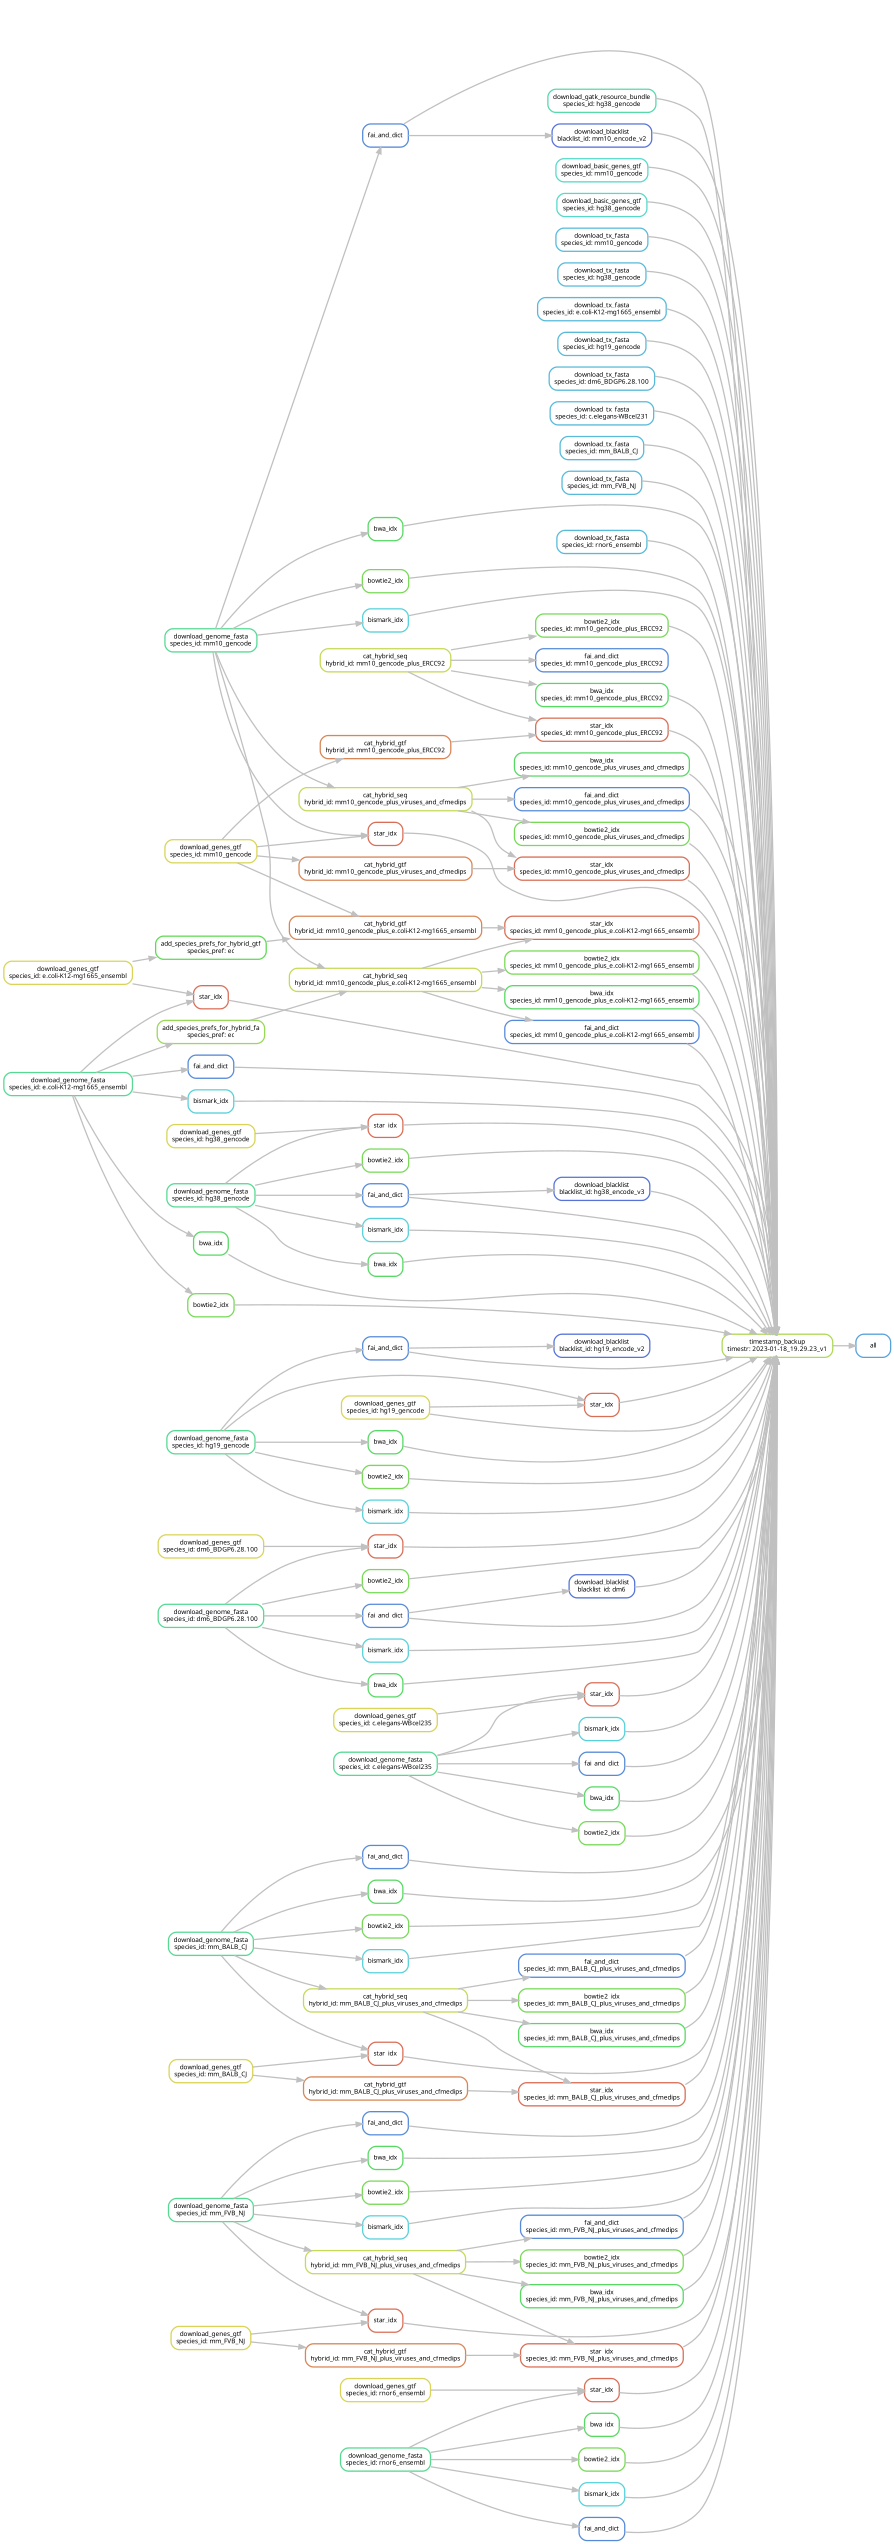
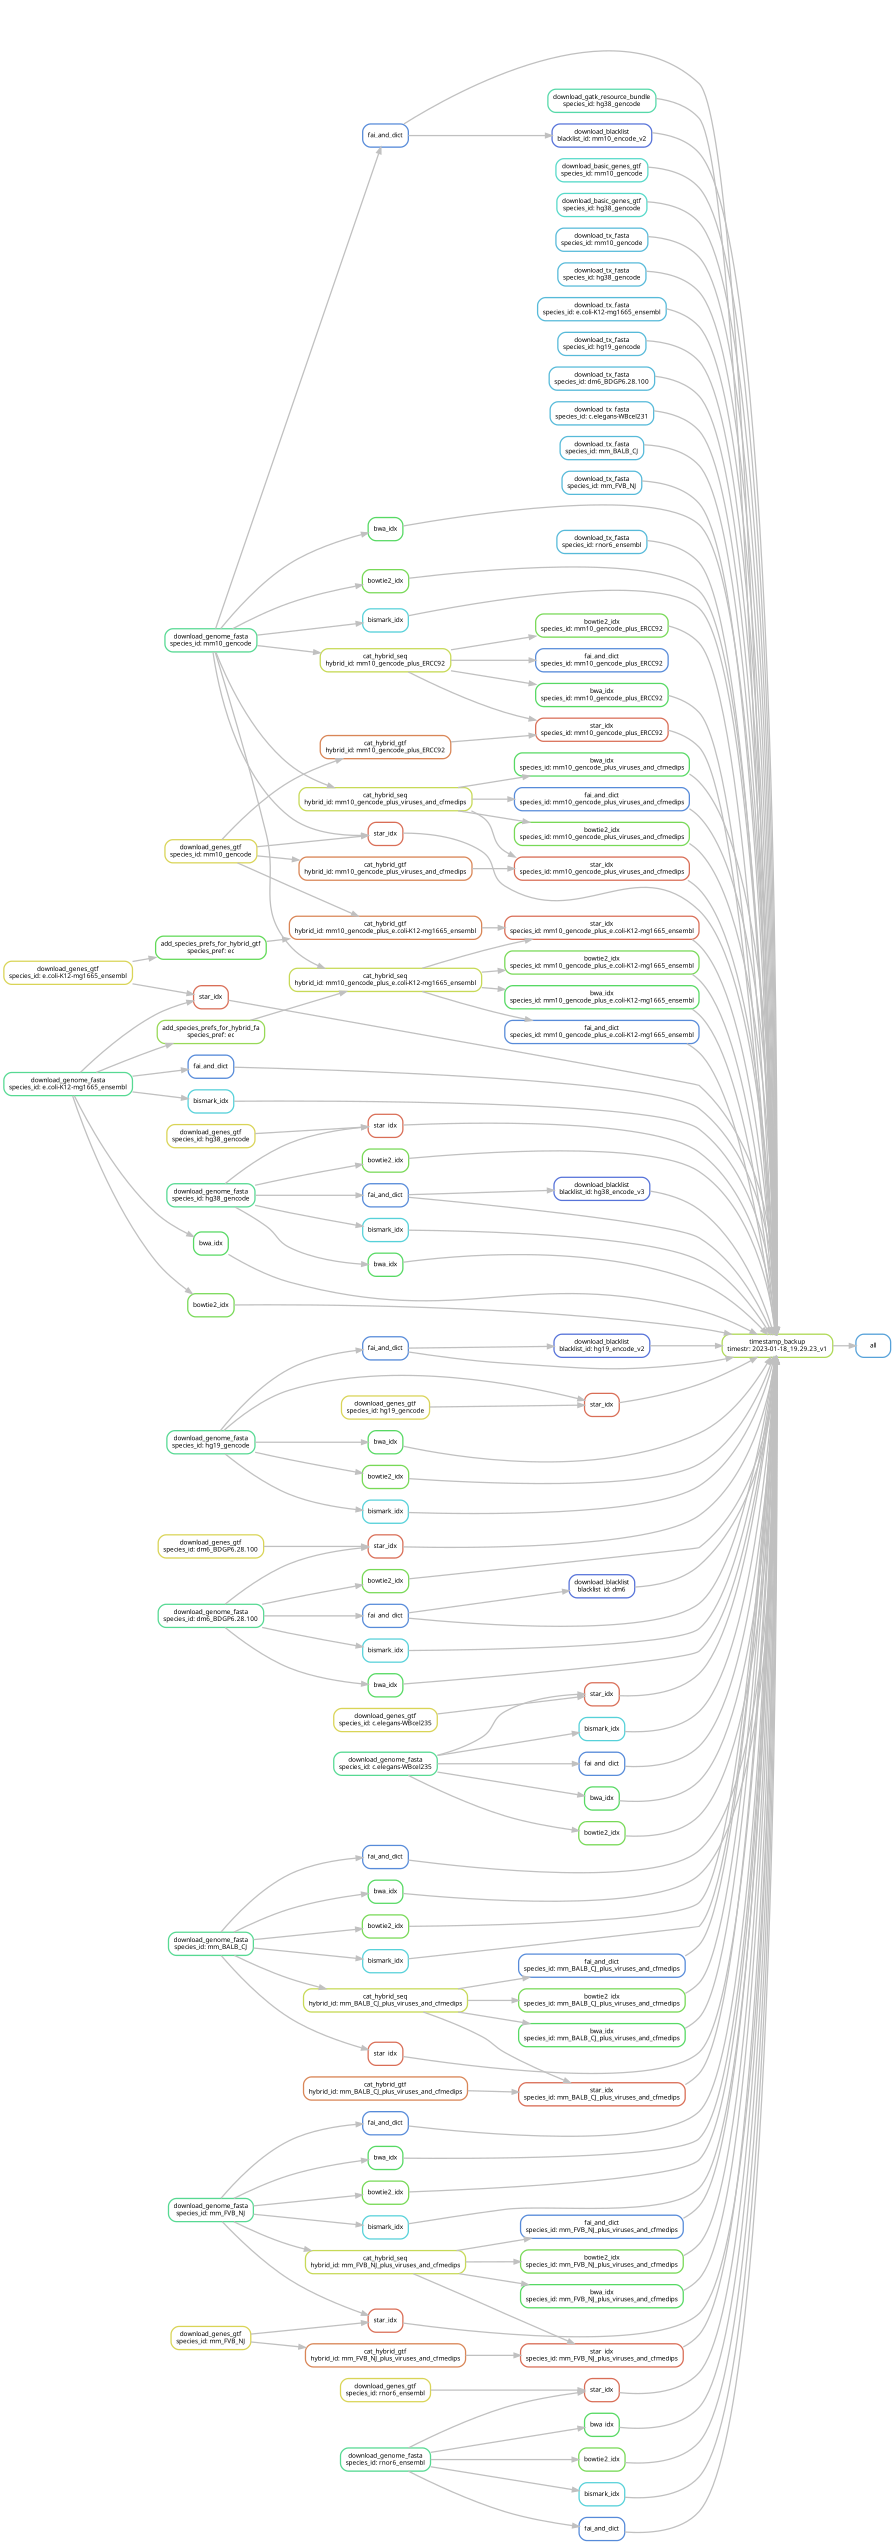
none -> (285, 649)
(610, 1431) -> (683, 1346)
(211, 2071) -> none
